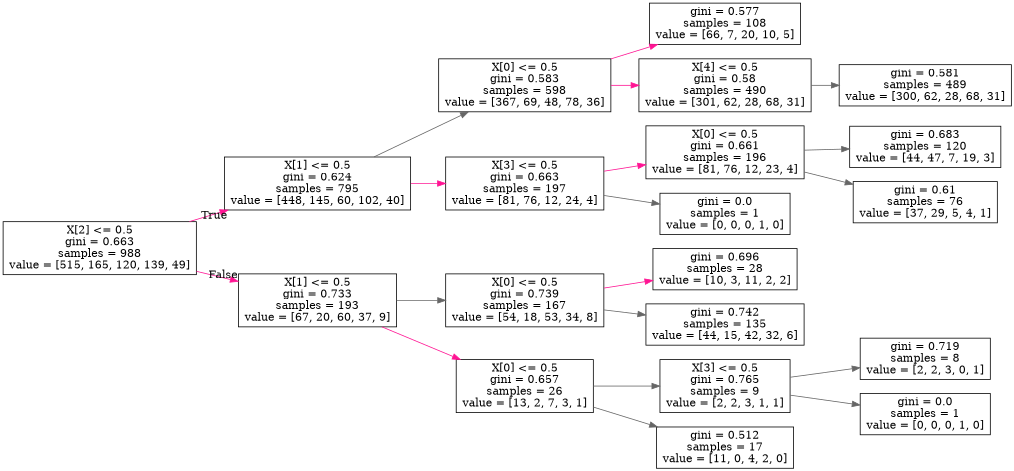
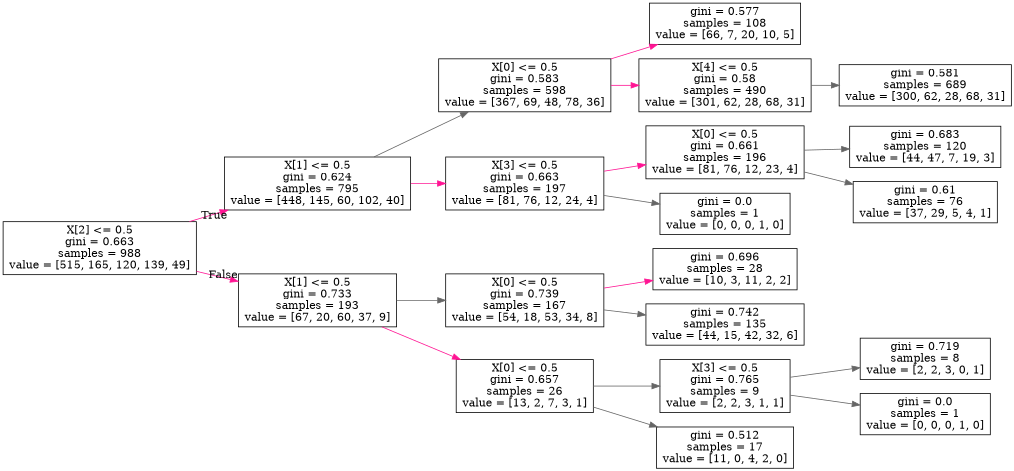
(925, 85) -> (925, 85)
